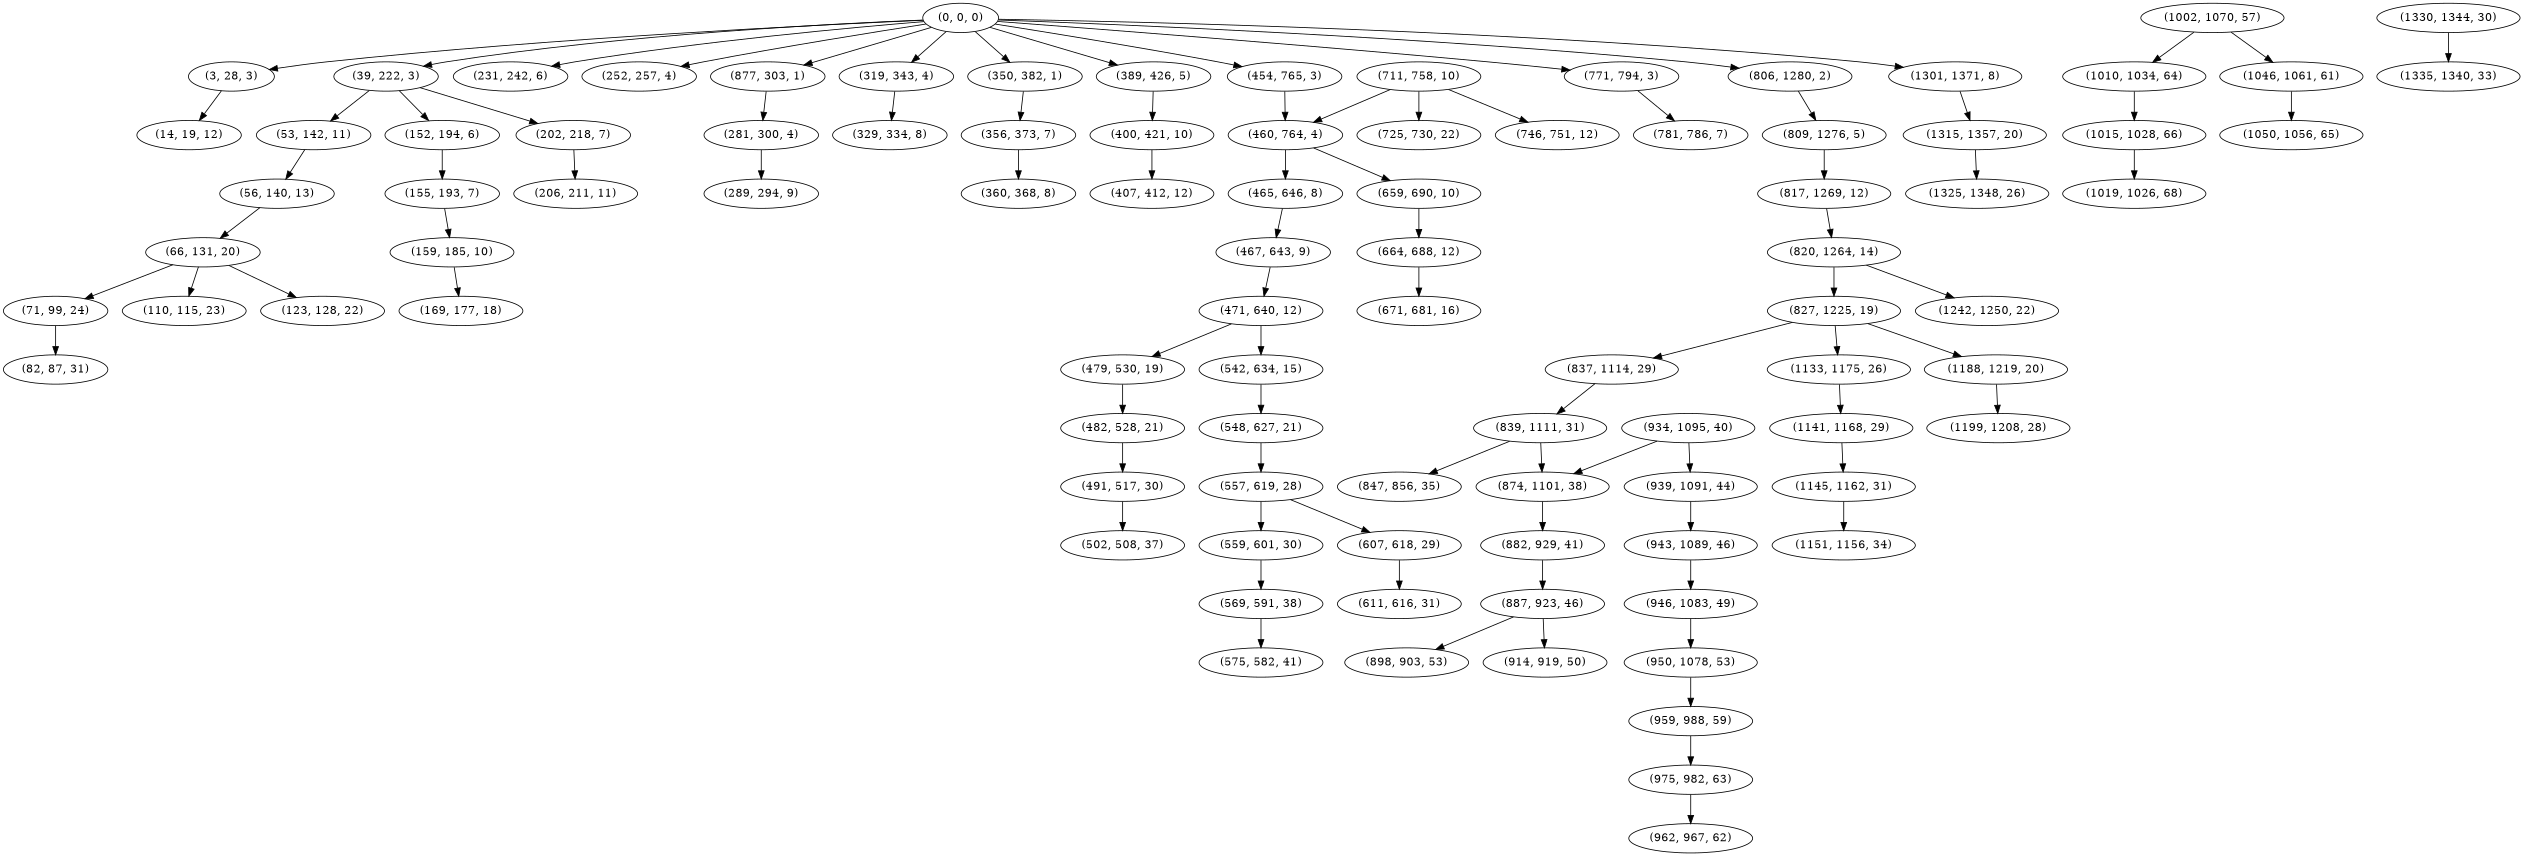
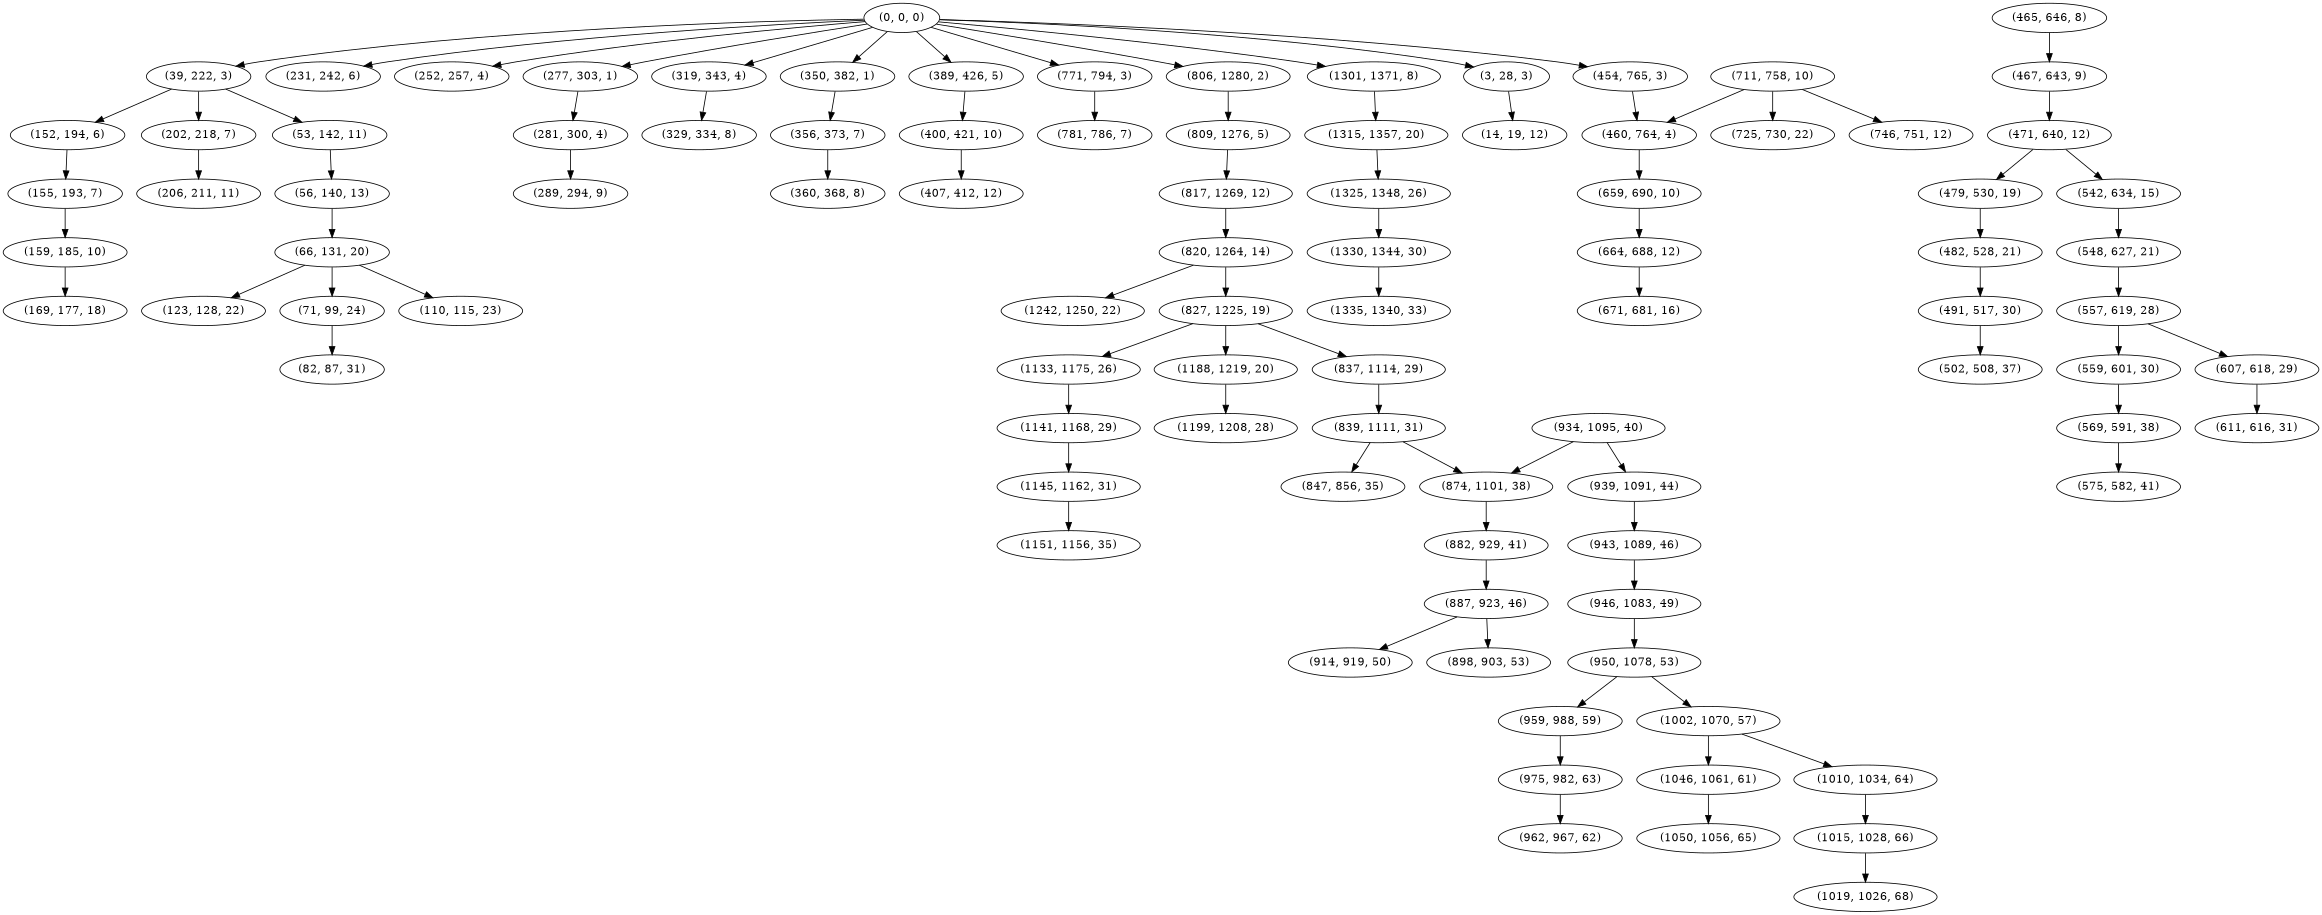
(768, 77) -> (580, 77)
(1285, 160) -> none
none -> (1379, 219)
(1844, 545) -> (1069, 545)
none -> (1668, 689)
